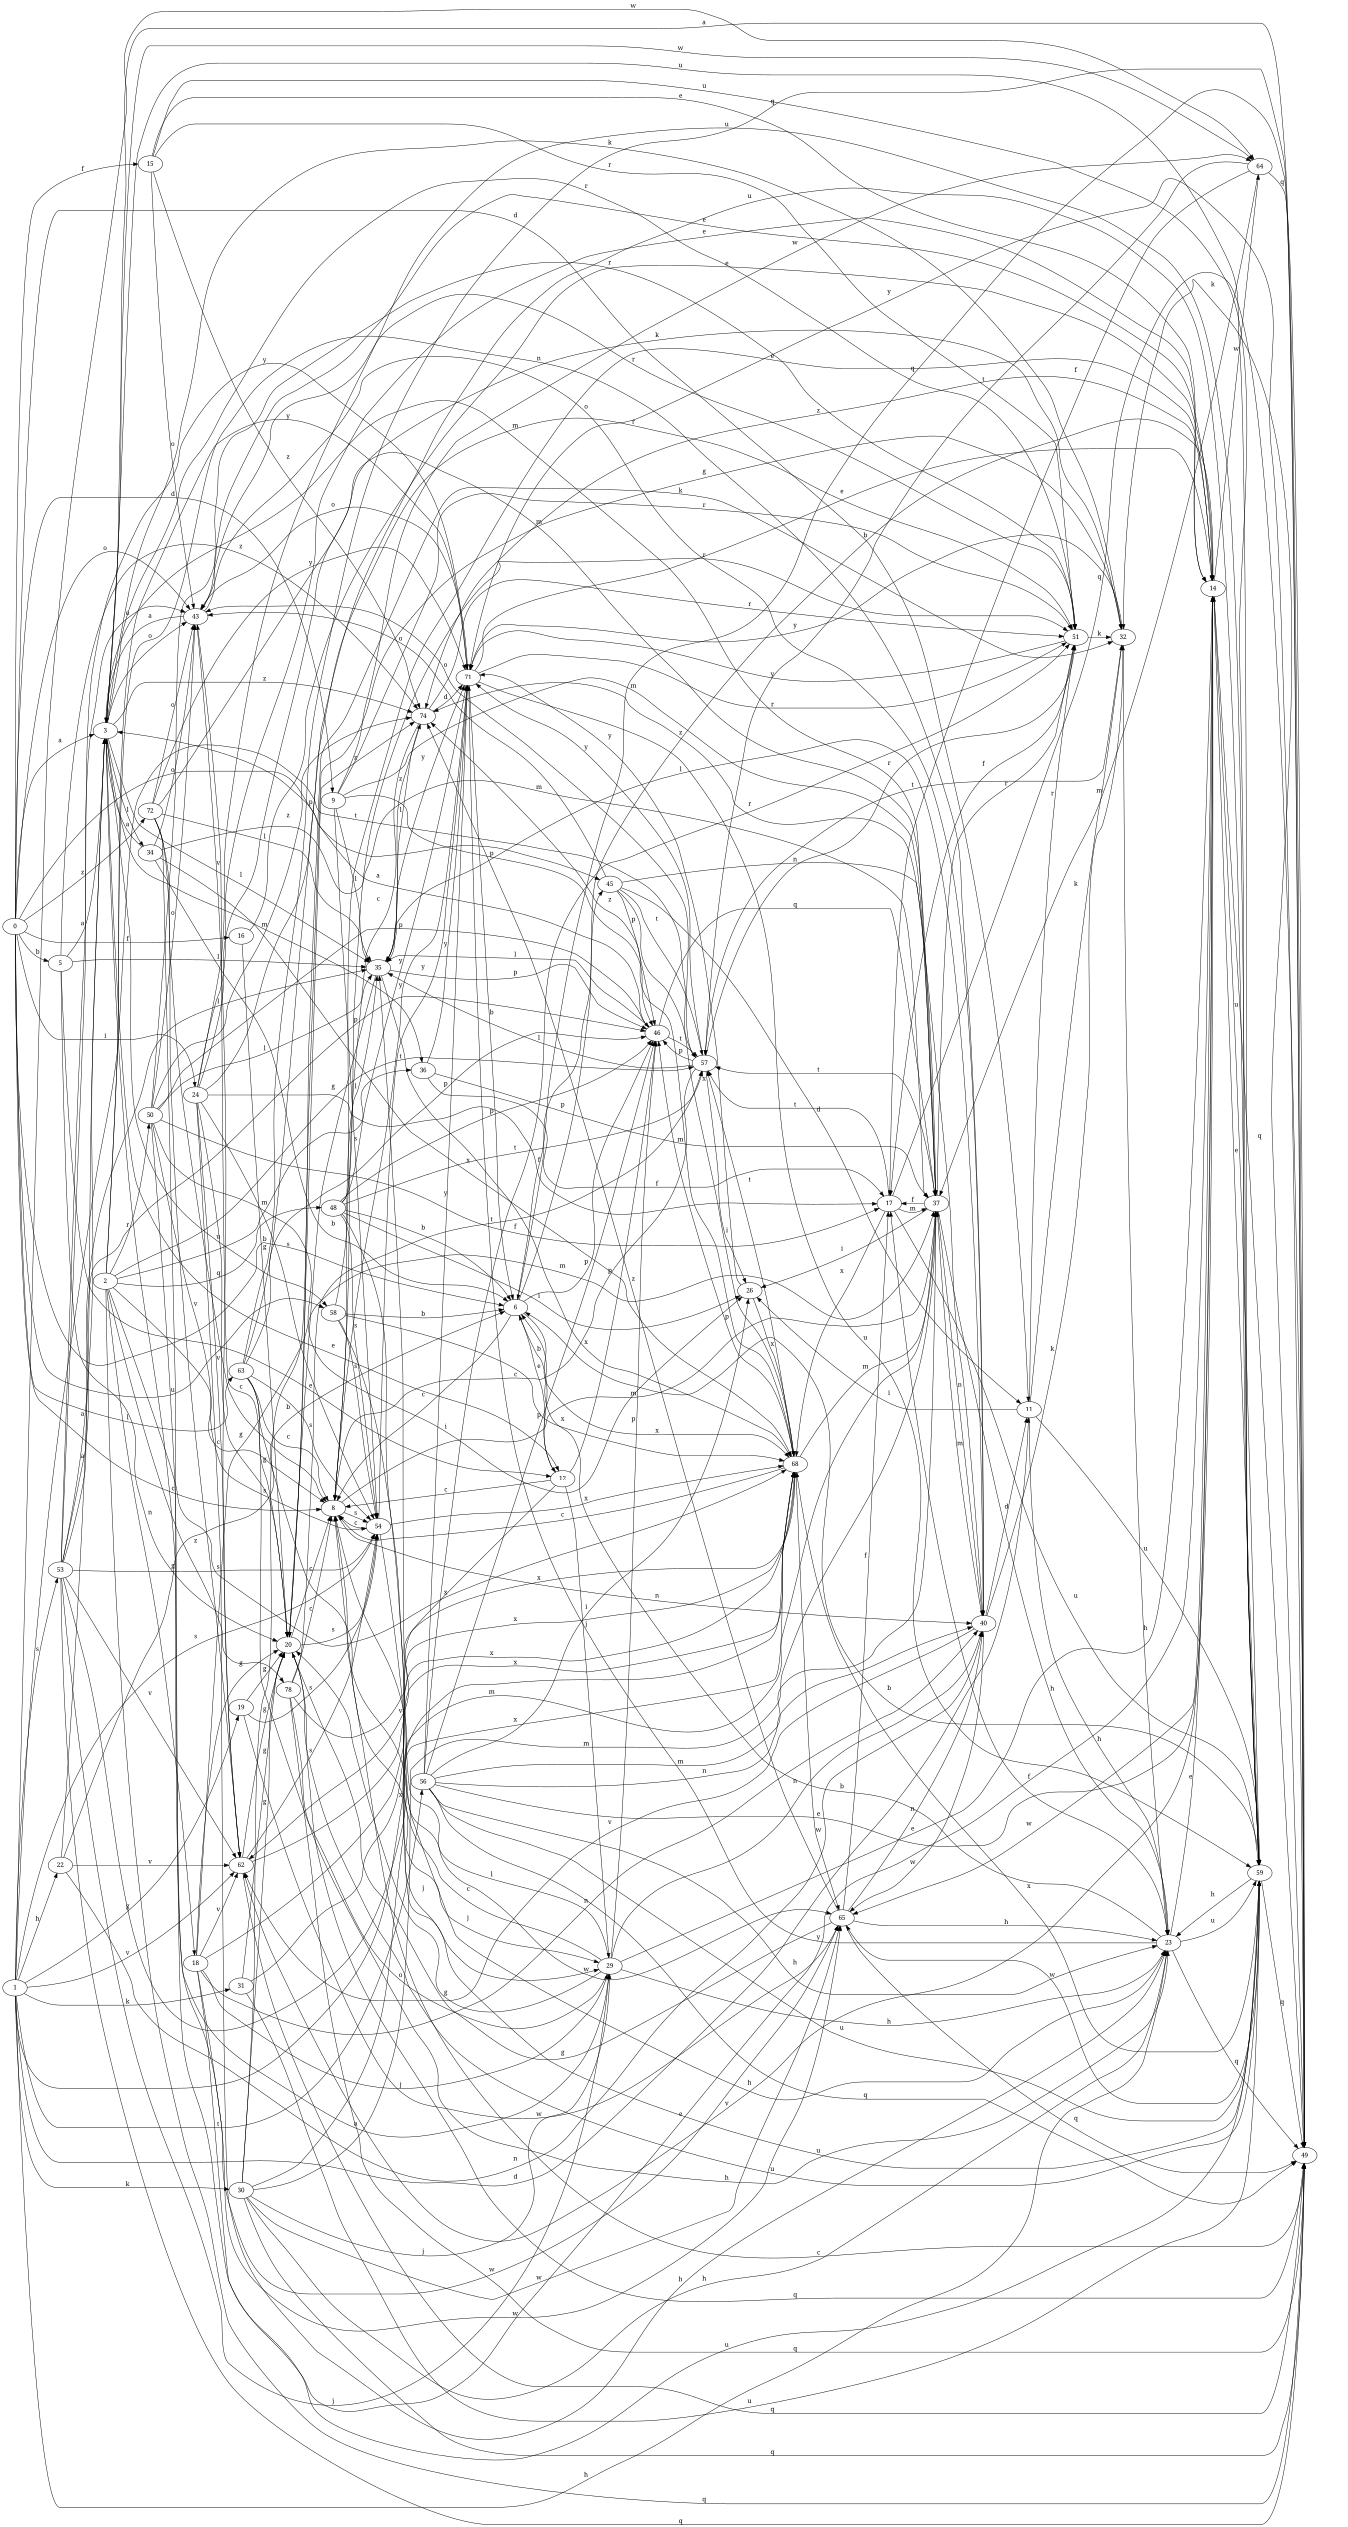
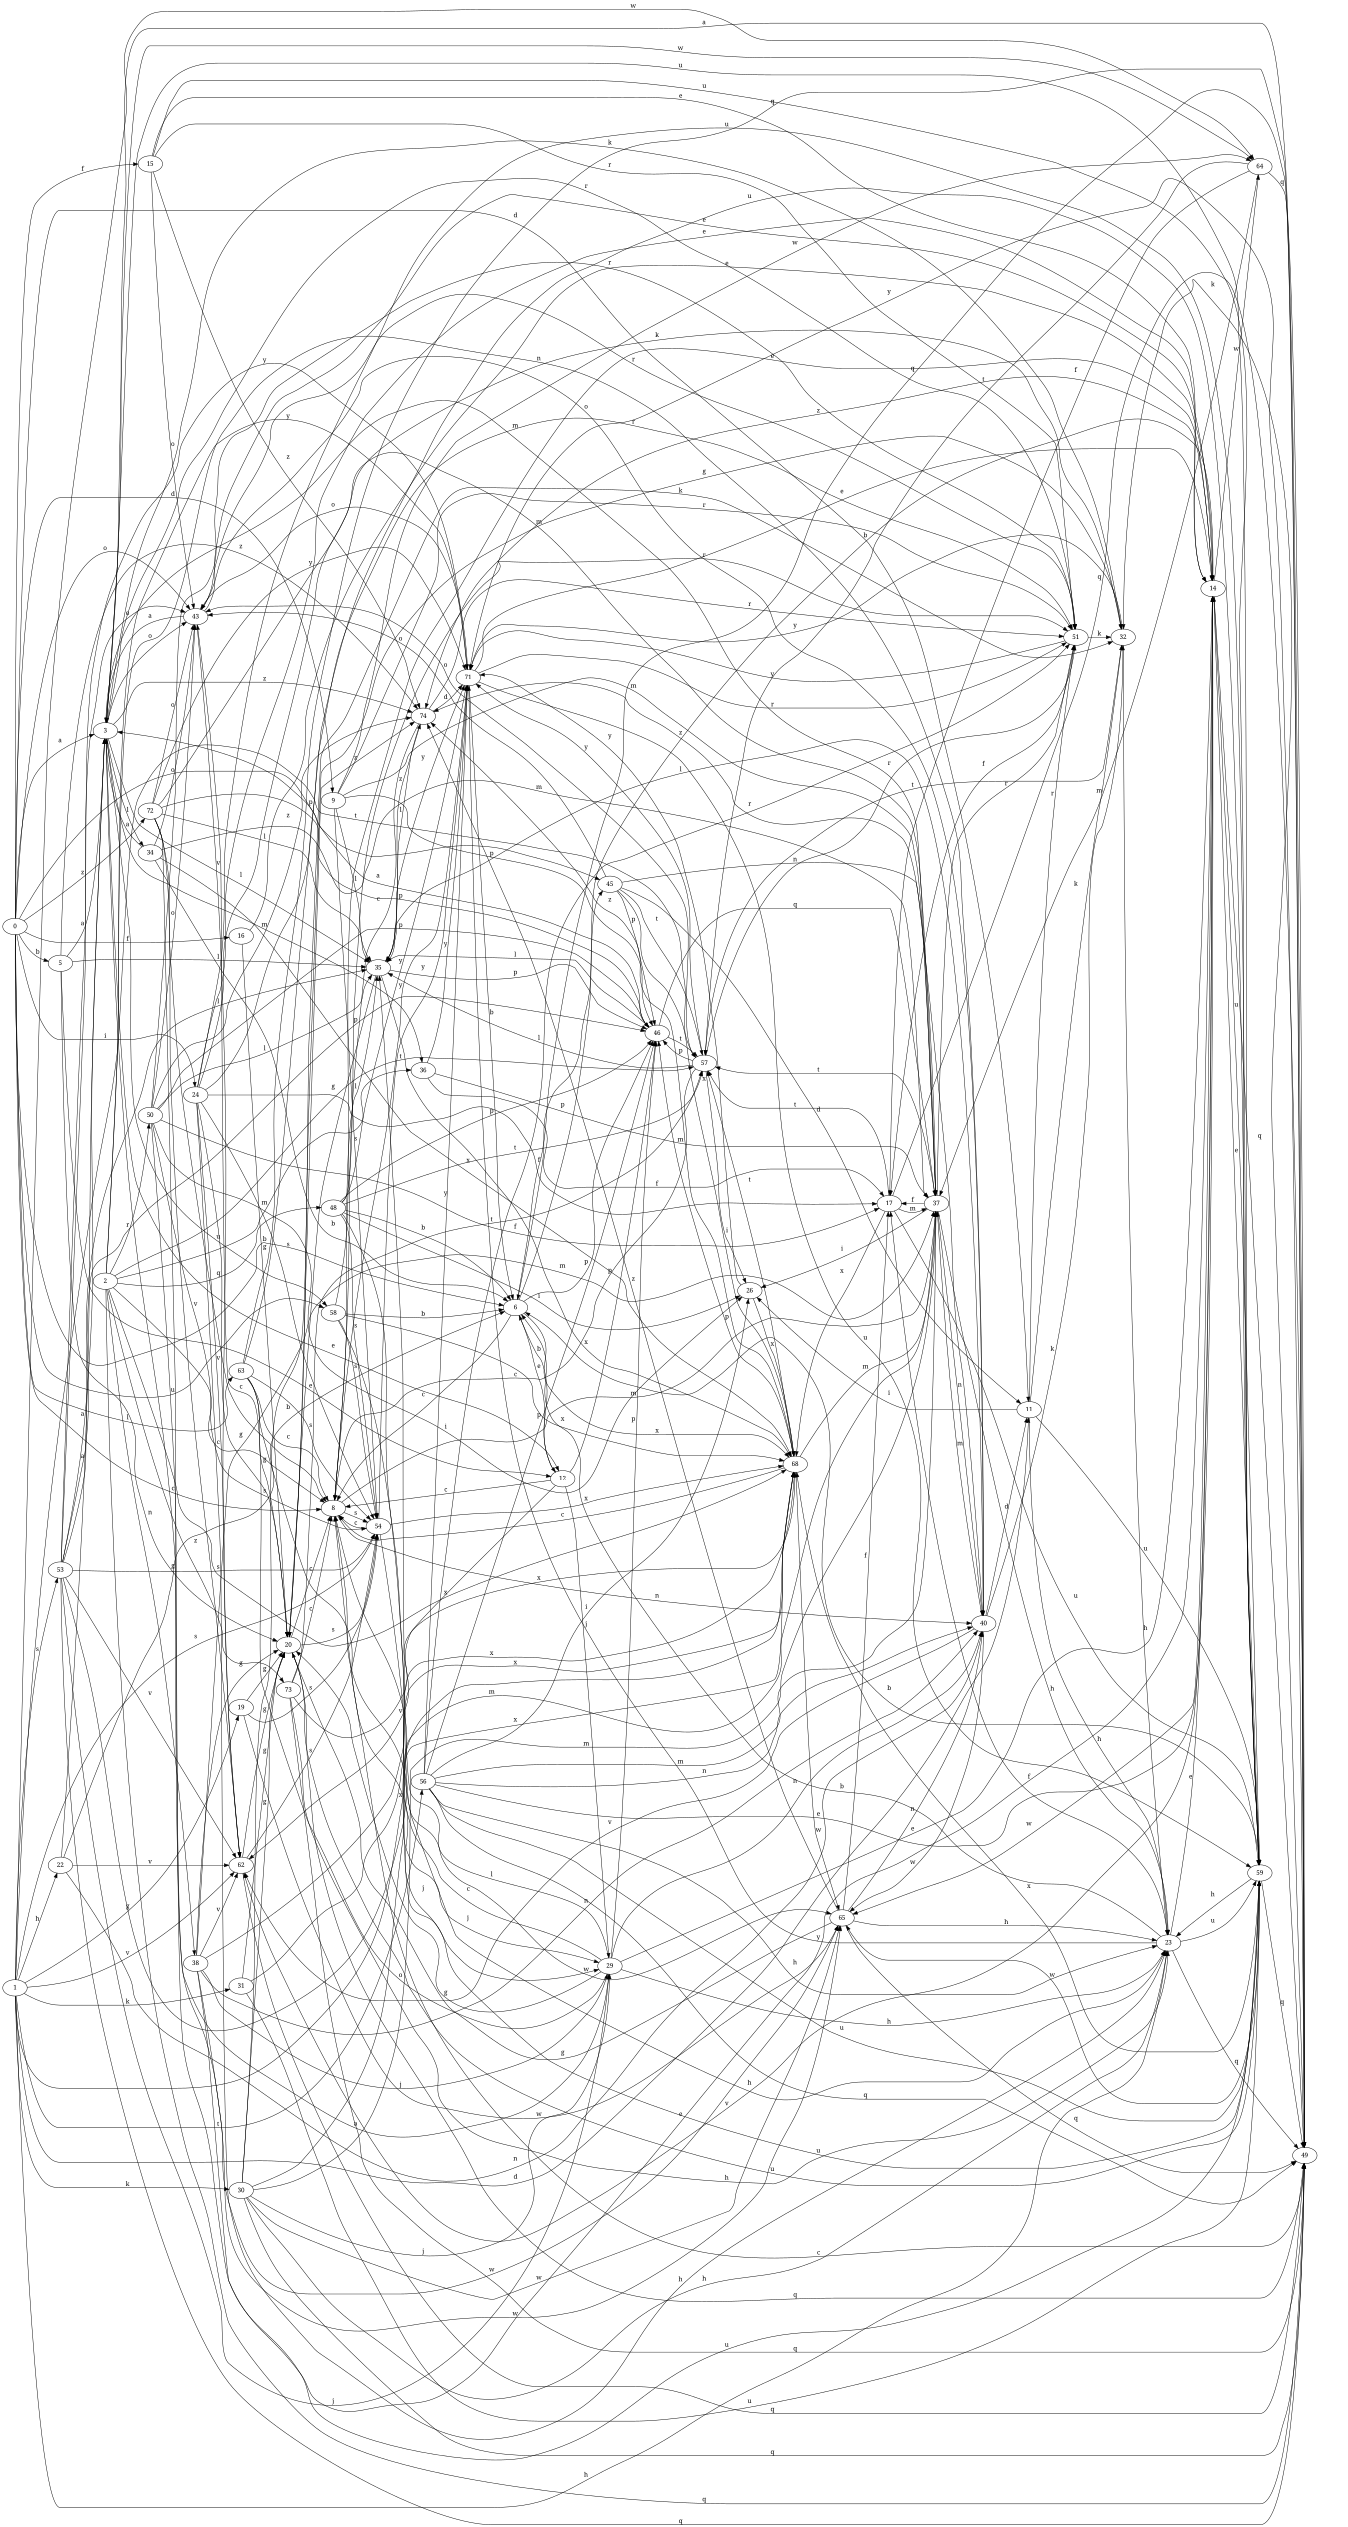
(372, 1158) -> (384, 899)
(497, 1627) -> none
(288, 1690) -> (288, 1690)
(196, 1963) -> (196, 1963)
